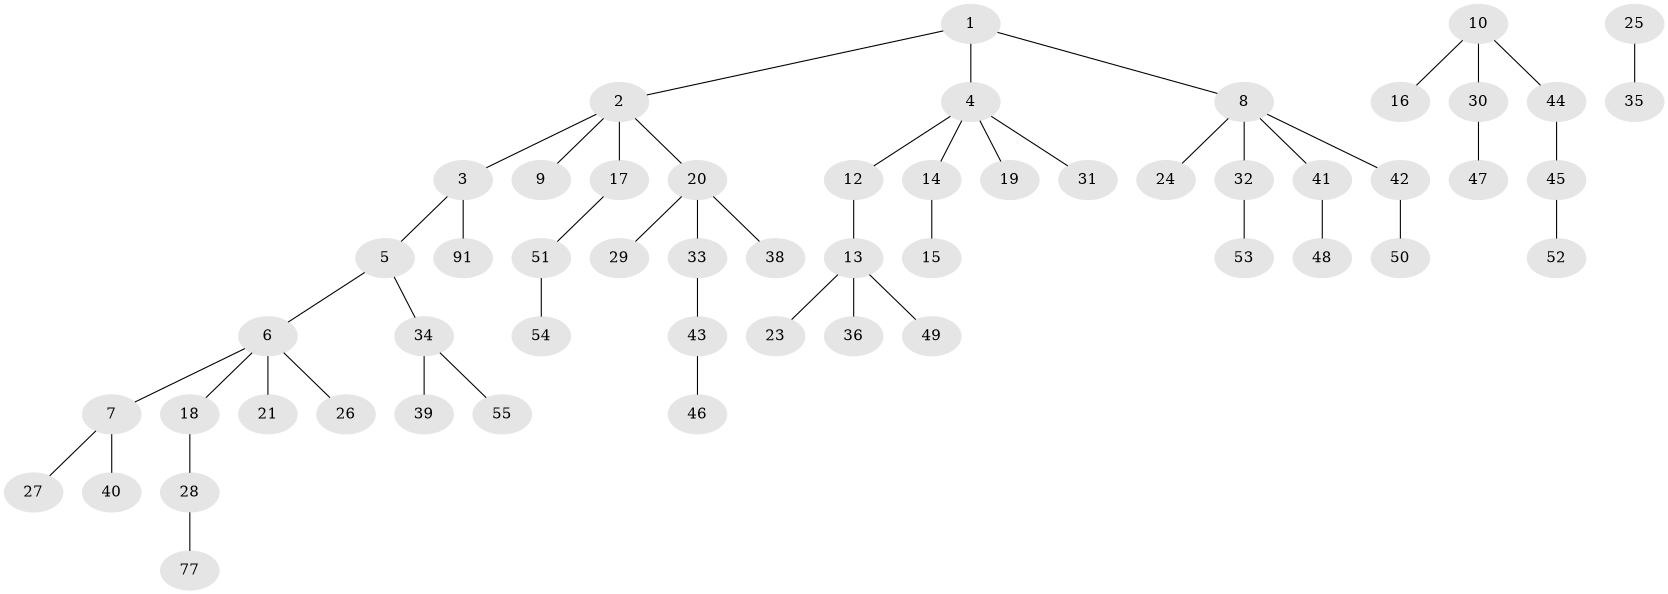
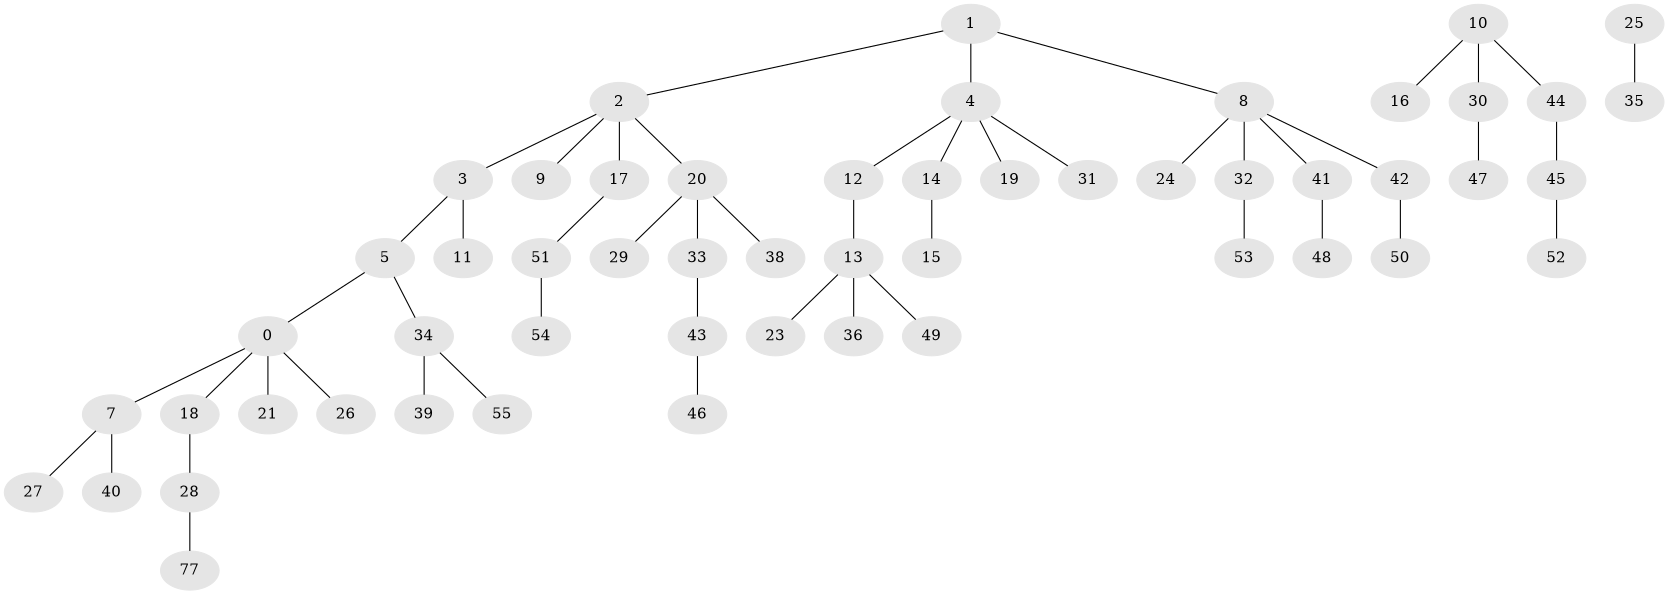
(463, 258) -> (463, 258)
(268, 336) -> (268, 336)
